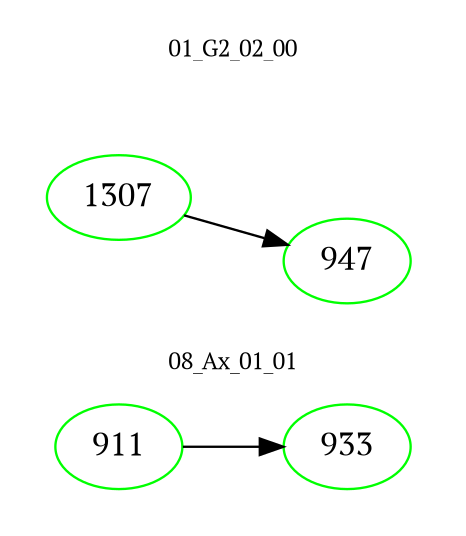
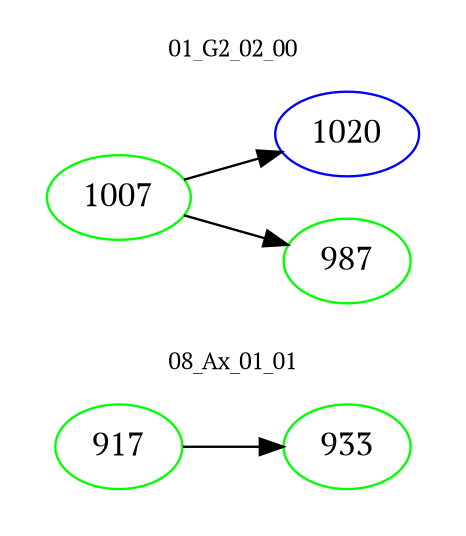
none -> (347, 134)
(119, 198) -> (119, 198)
(347, 261) -> (347, 261)
(119, 447) -> (119, 447)
